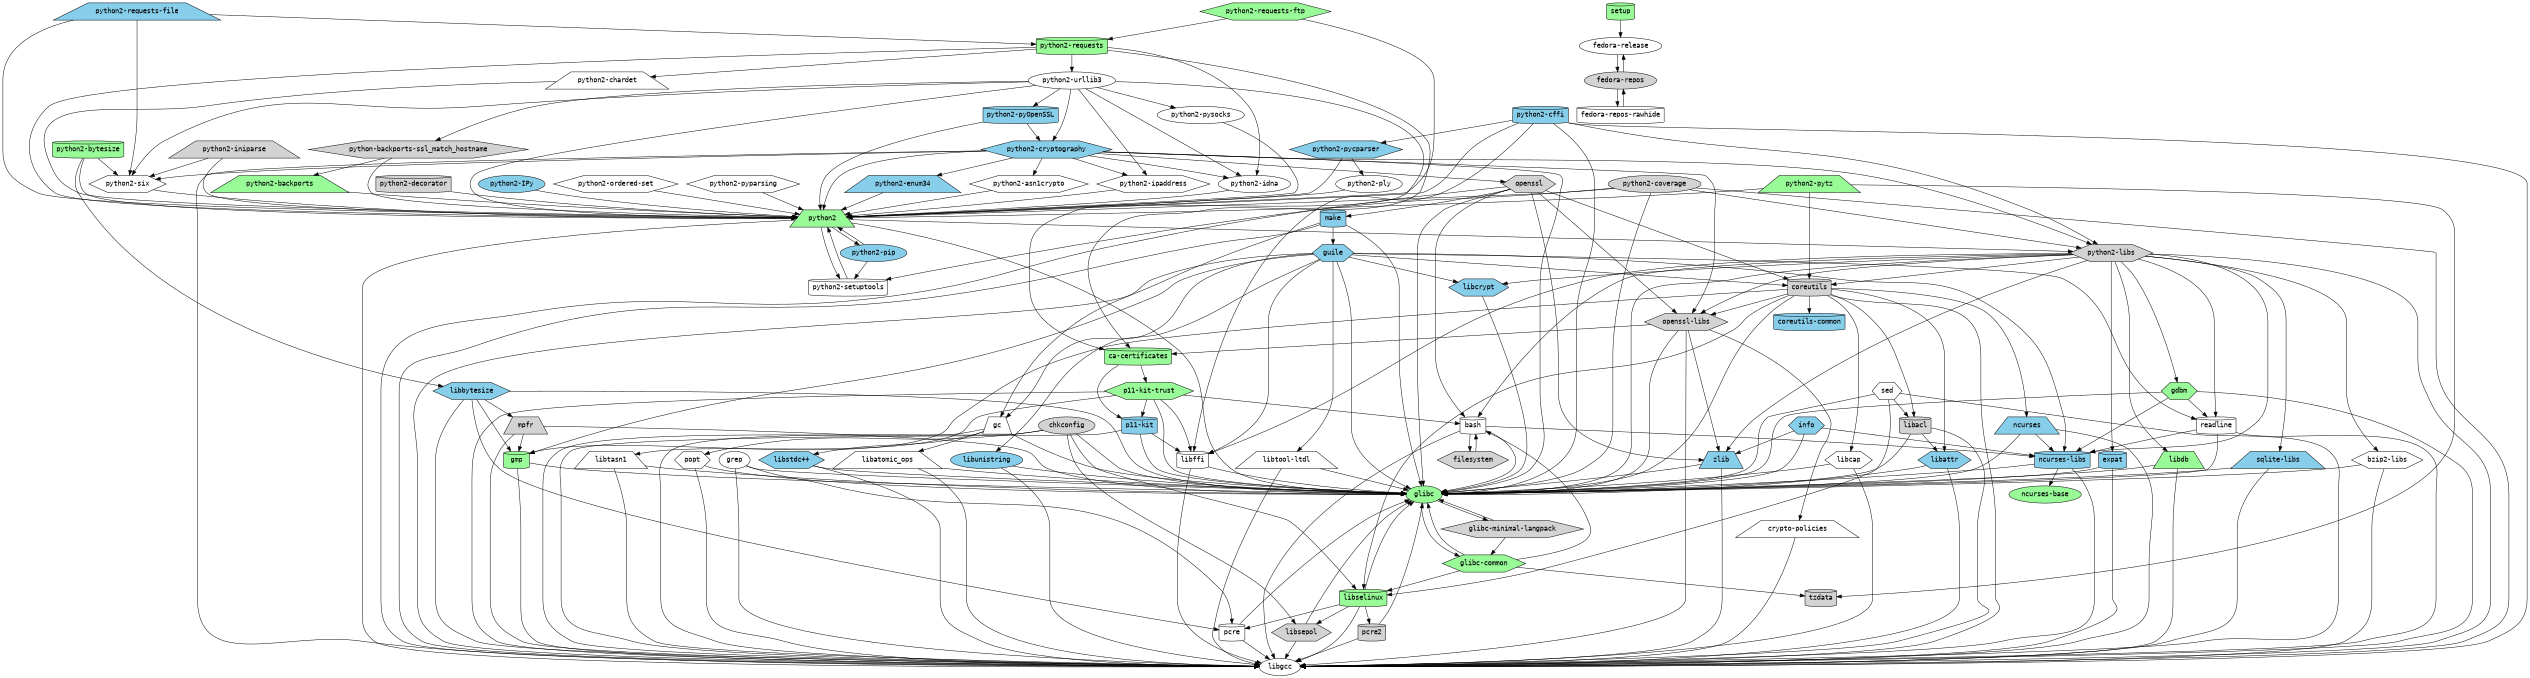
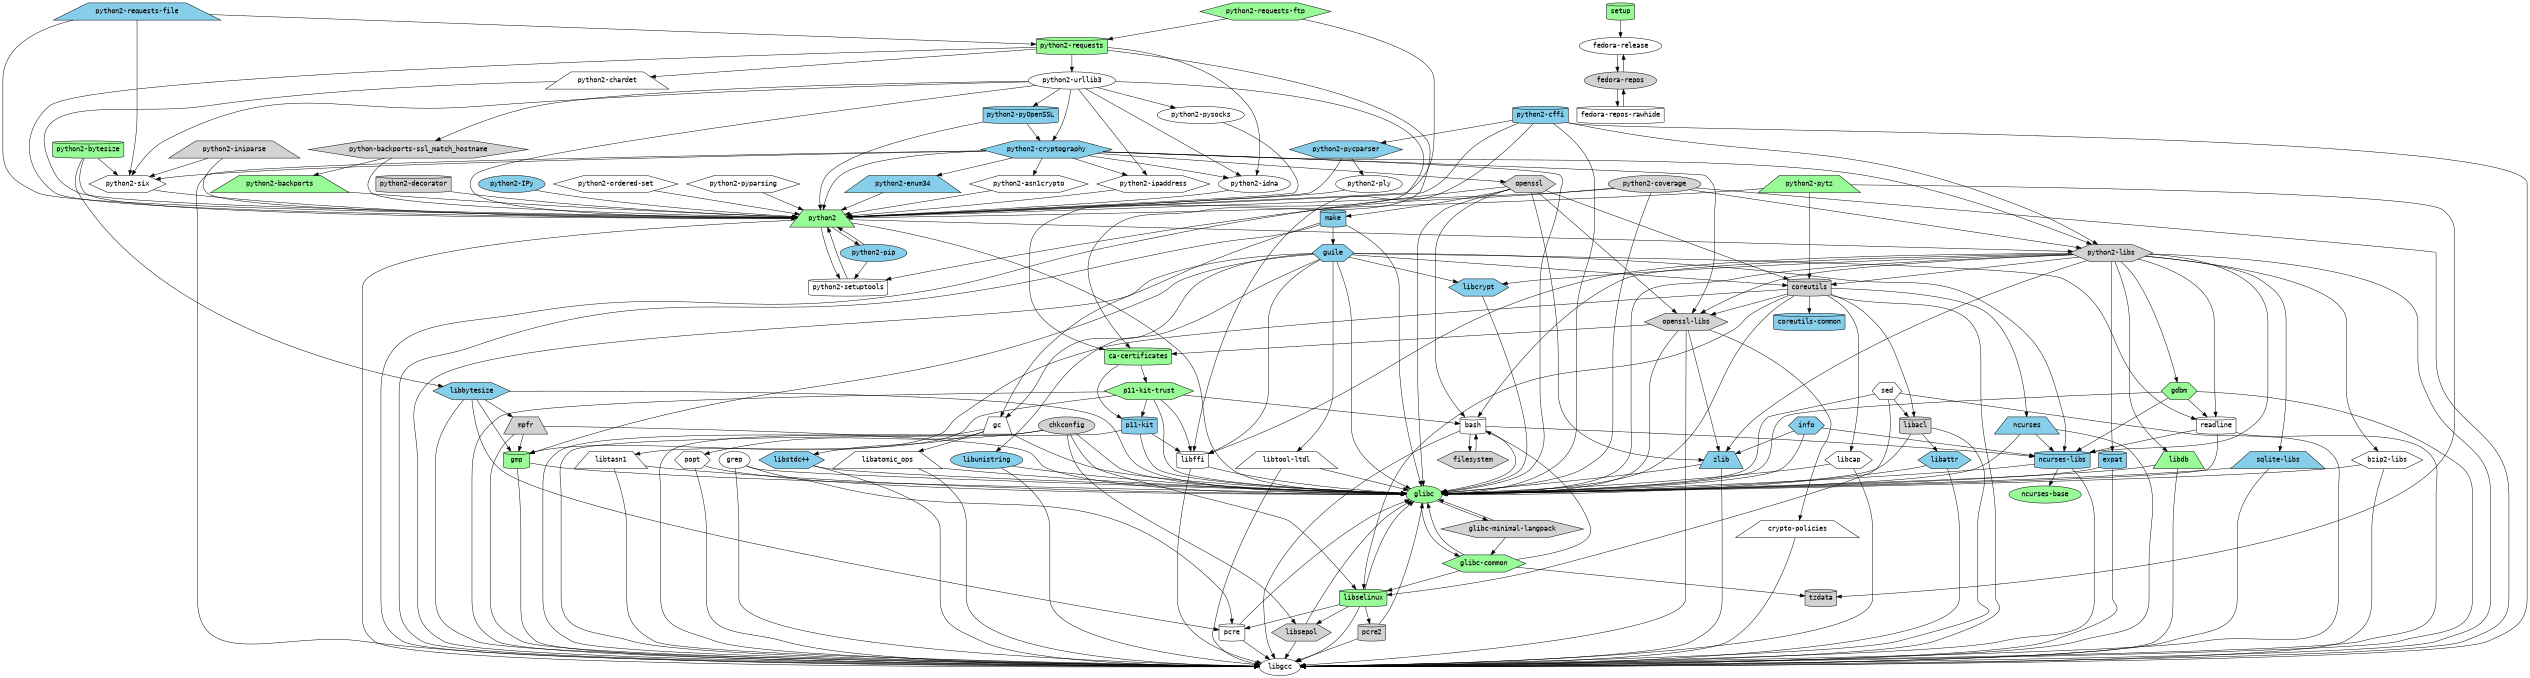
(1936, 331) -> none
